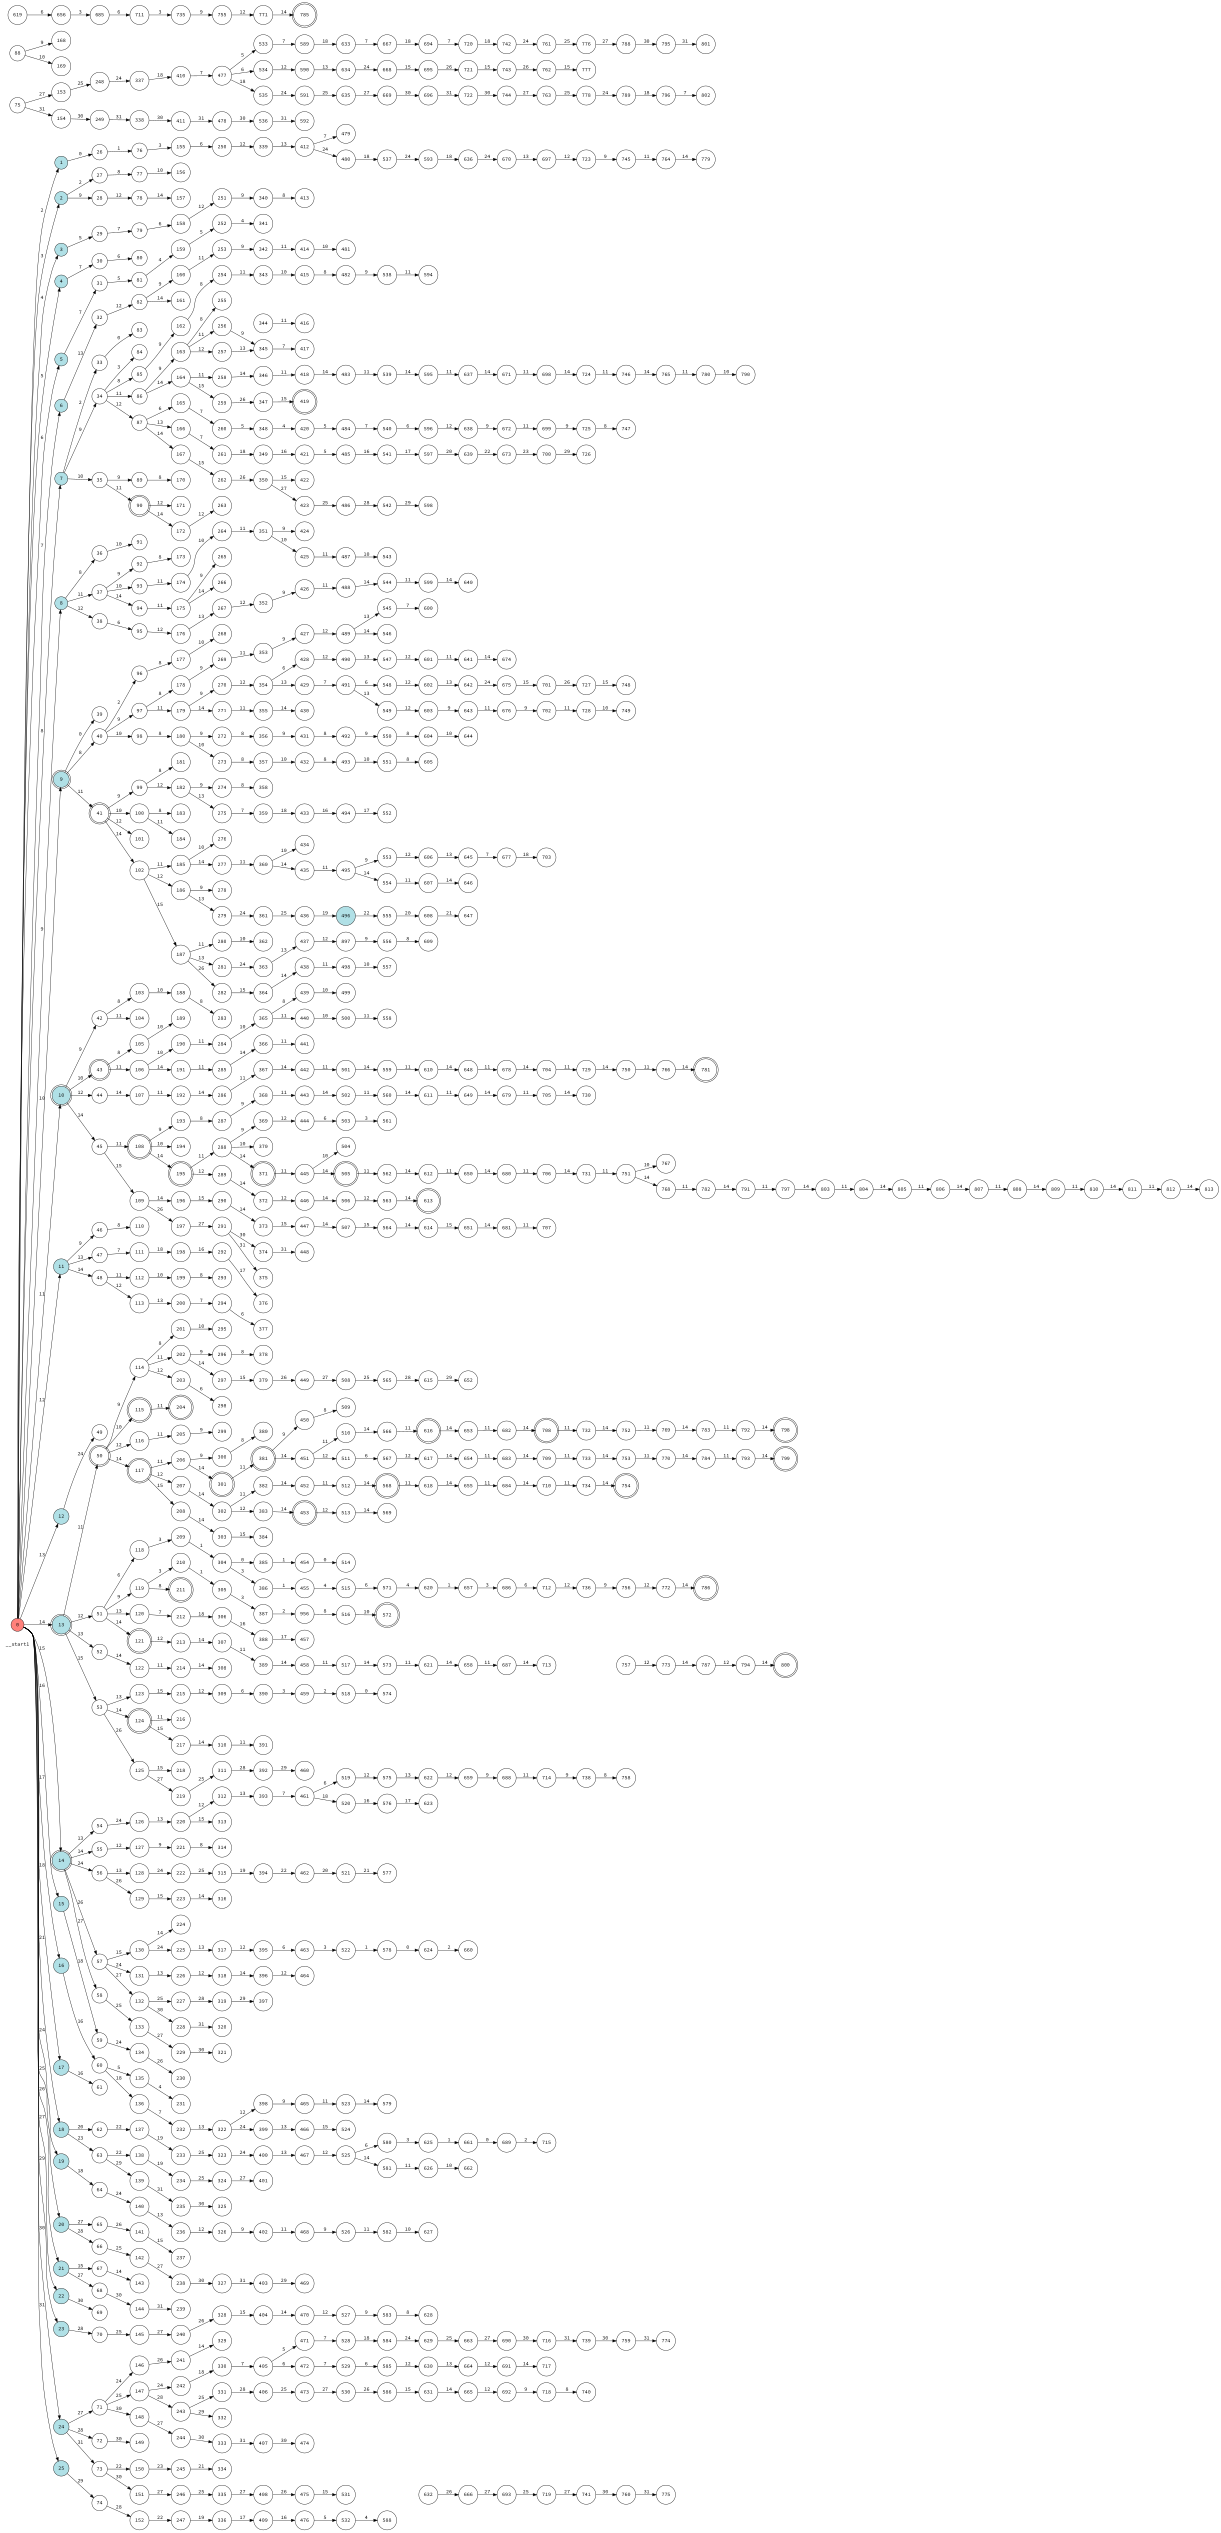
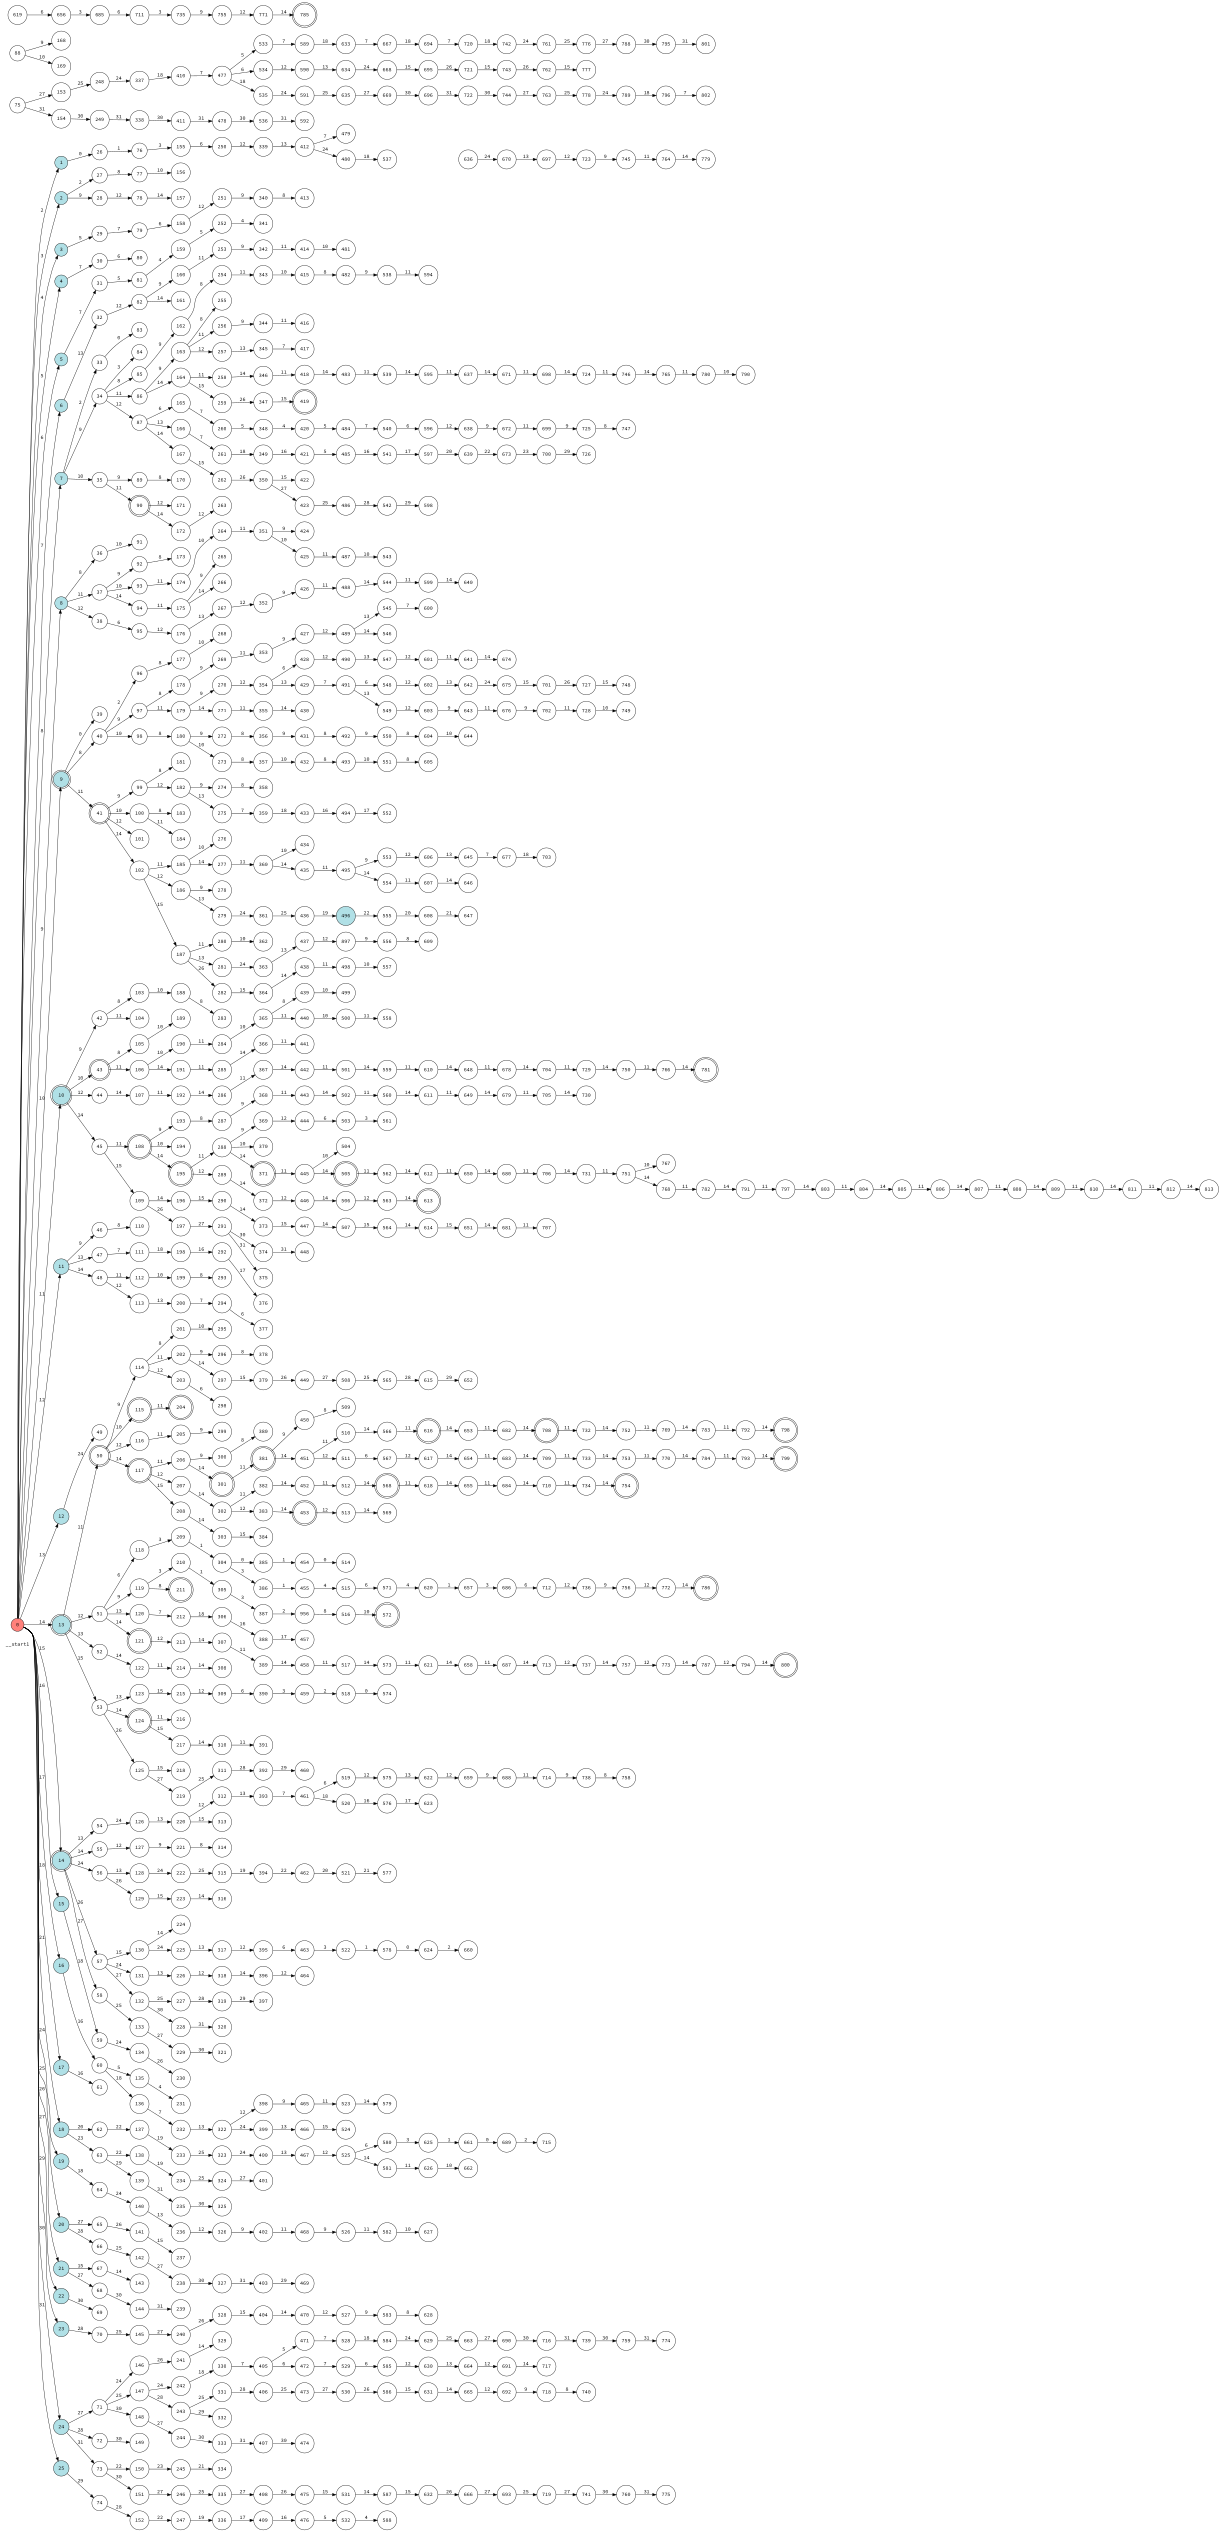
(428, 159) -> none
(241, 337) -> (241, 325)
none -> (586, 1665)
none -> (387, 2495)
